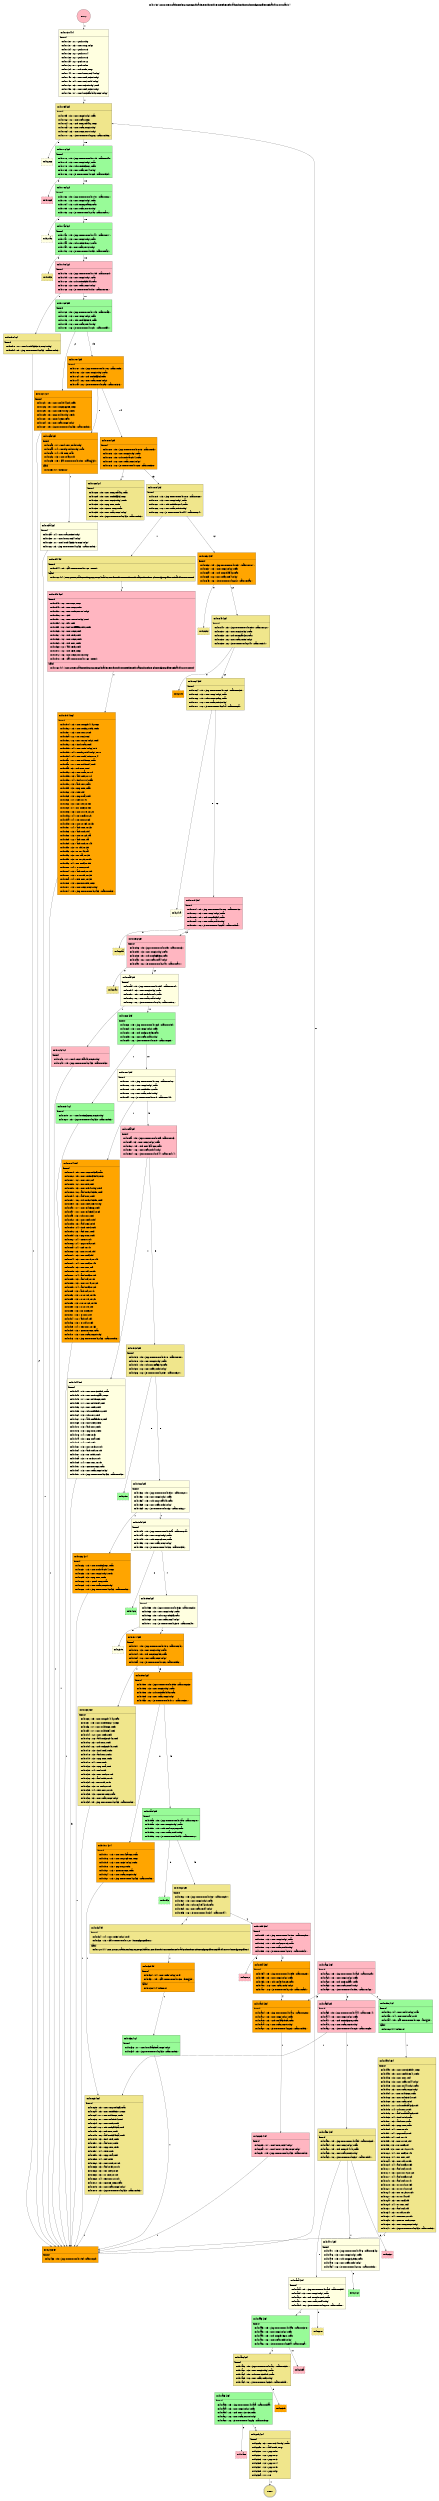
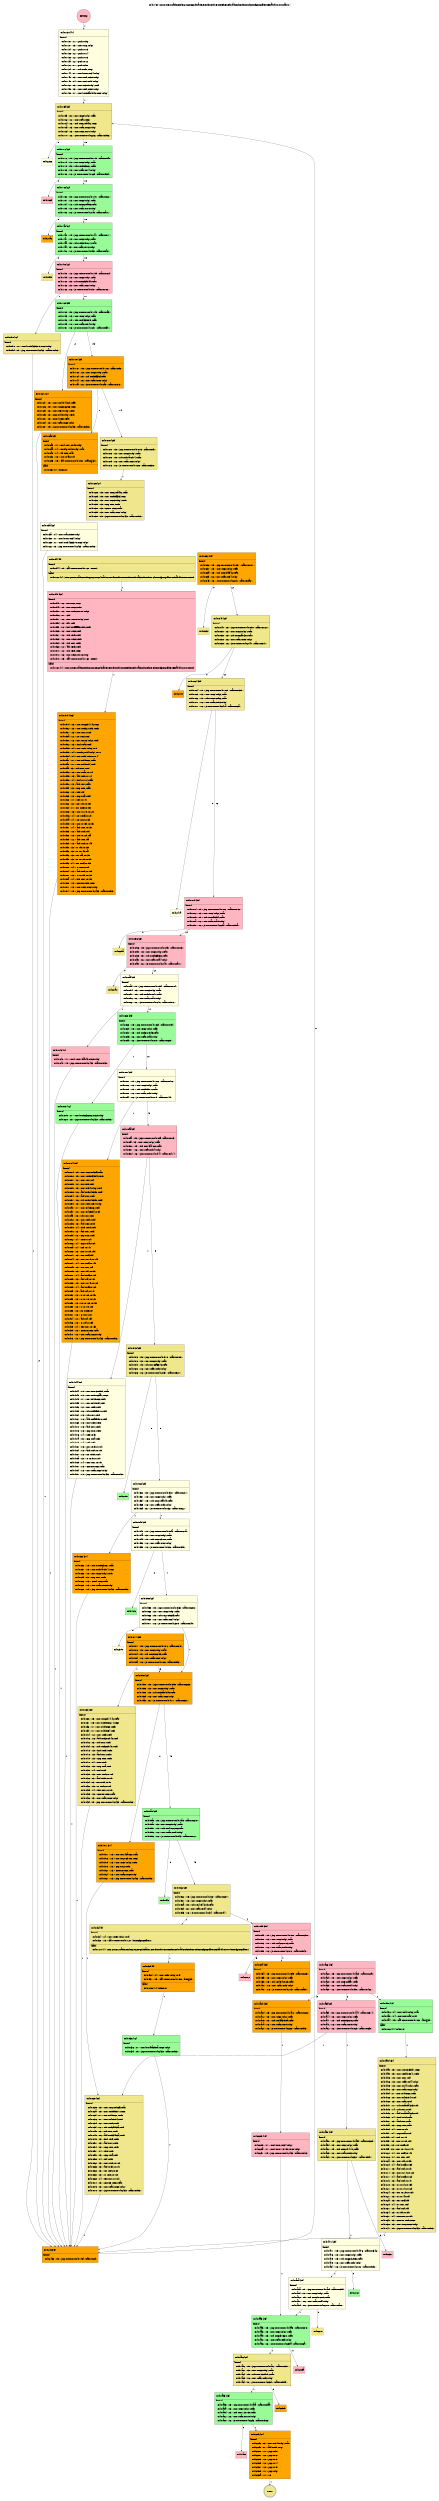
(84, 16) -> (84, 16)
(47, 239) -> (47, 239)
(129, 453) -> (129, 453)
(69, 497) -> none
(175, 500) -> none
(162, 1630) -> (189, 1649)
(72, 1824) -> (72, 1824)
(281, 1996) -> none
(190, 2216) -> (281, 2236)
(323, 2217) -> (334, 2273)
none -> (253, 2389)
(270, 2455) -> (270, 2455)
